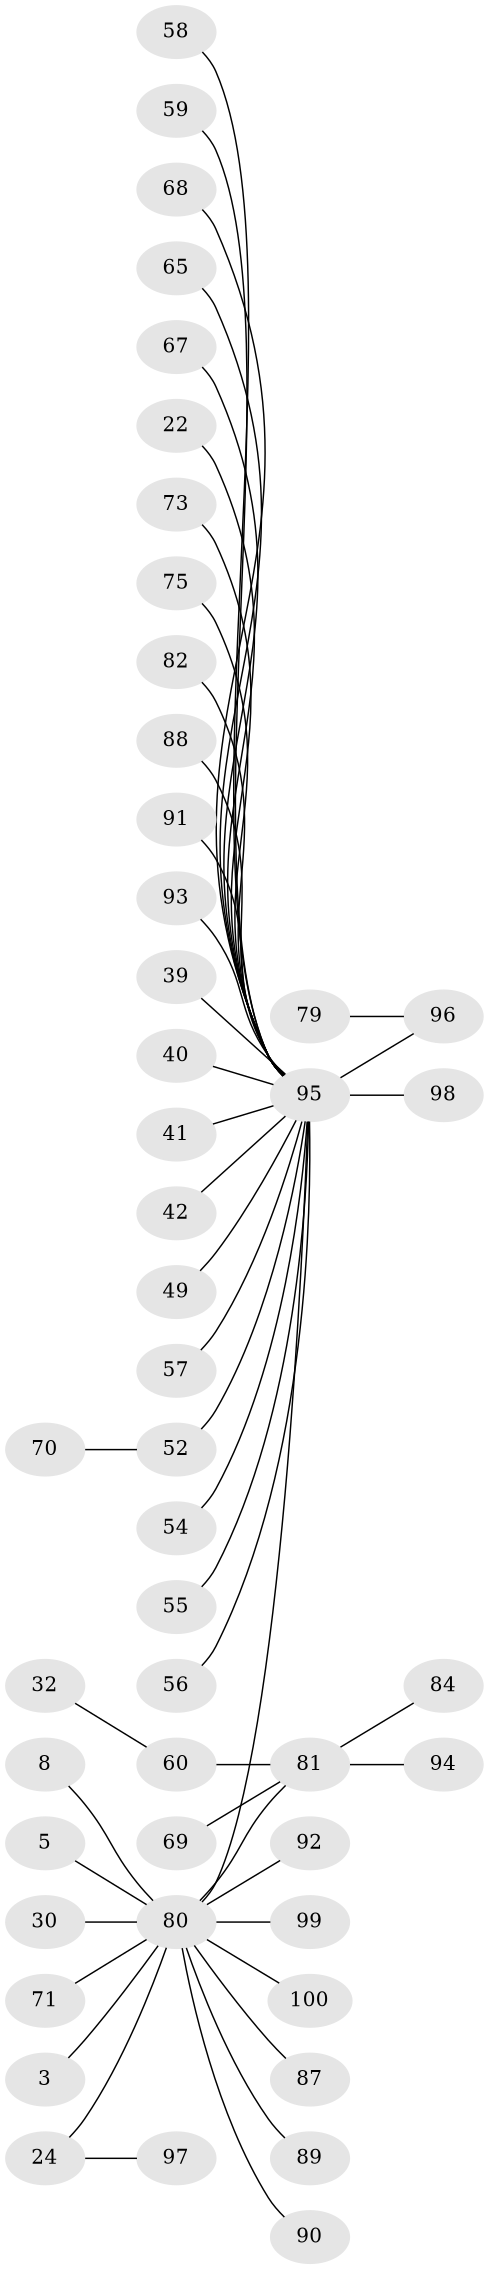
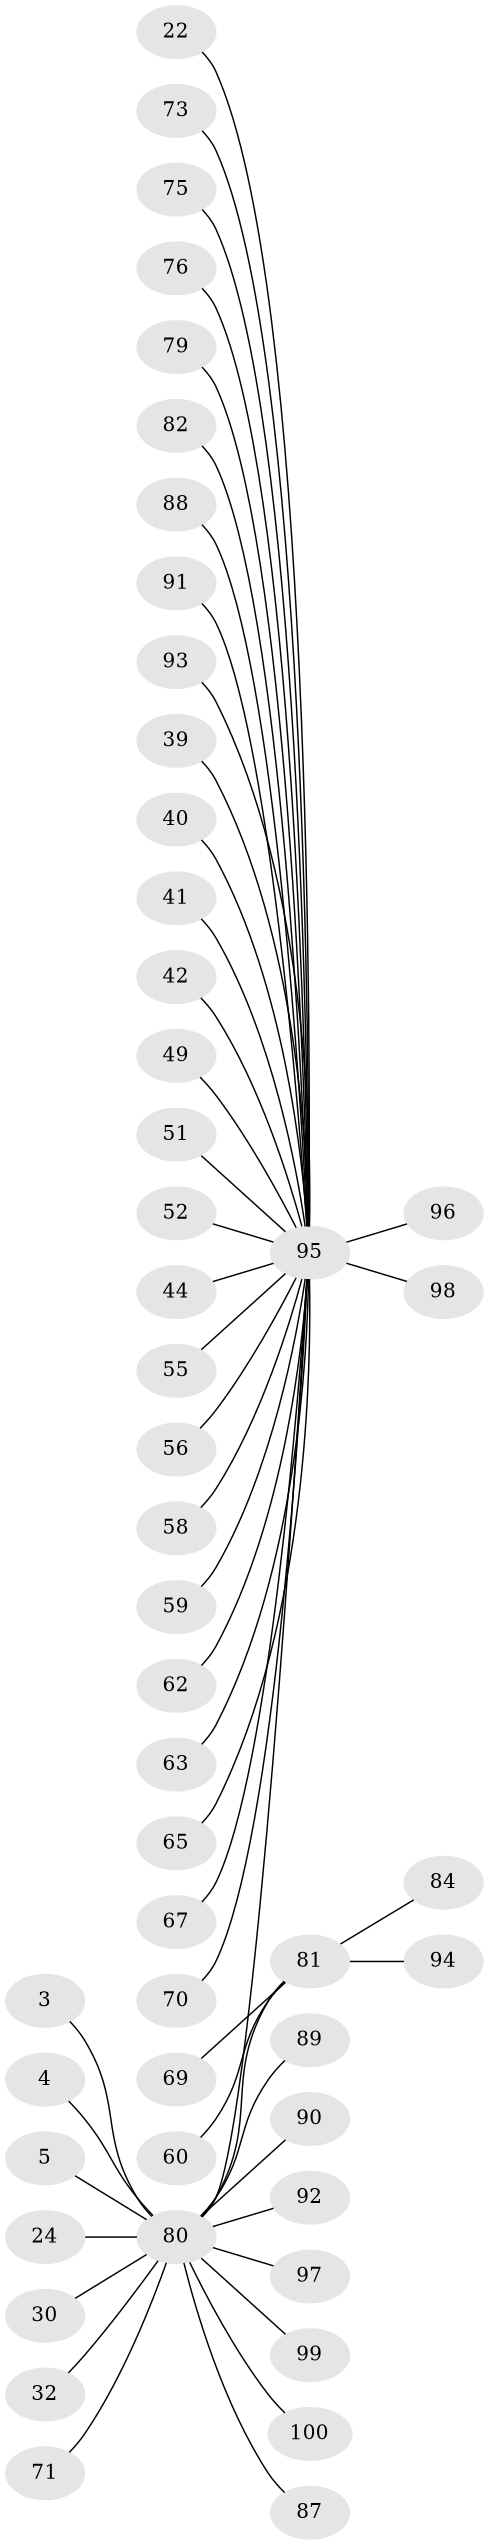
(176, 190) -> (176, 1765)
none -> (176, 268)
(377, 1016) -> (270, 639)
(176, 1371) -> (176, 1135)
(111, 1450) -> (264, 1759)
(176, 1528) -> (176, 1292)
none -> (176, 1686)
(111, 1725) -> (115, 2318)
(45, 1765) -> (45, 2080)
(111, 2158) -> (243, 2257)
